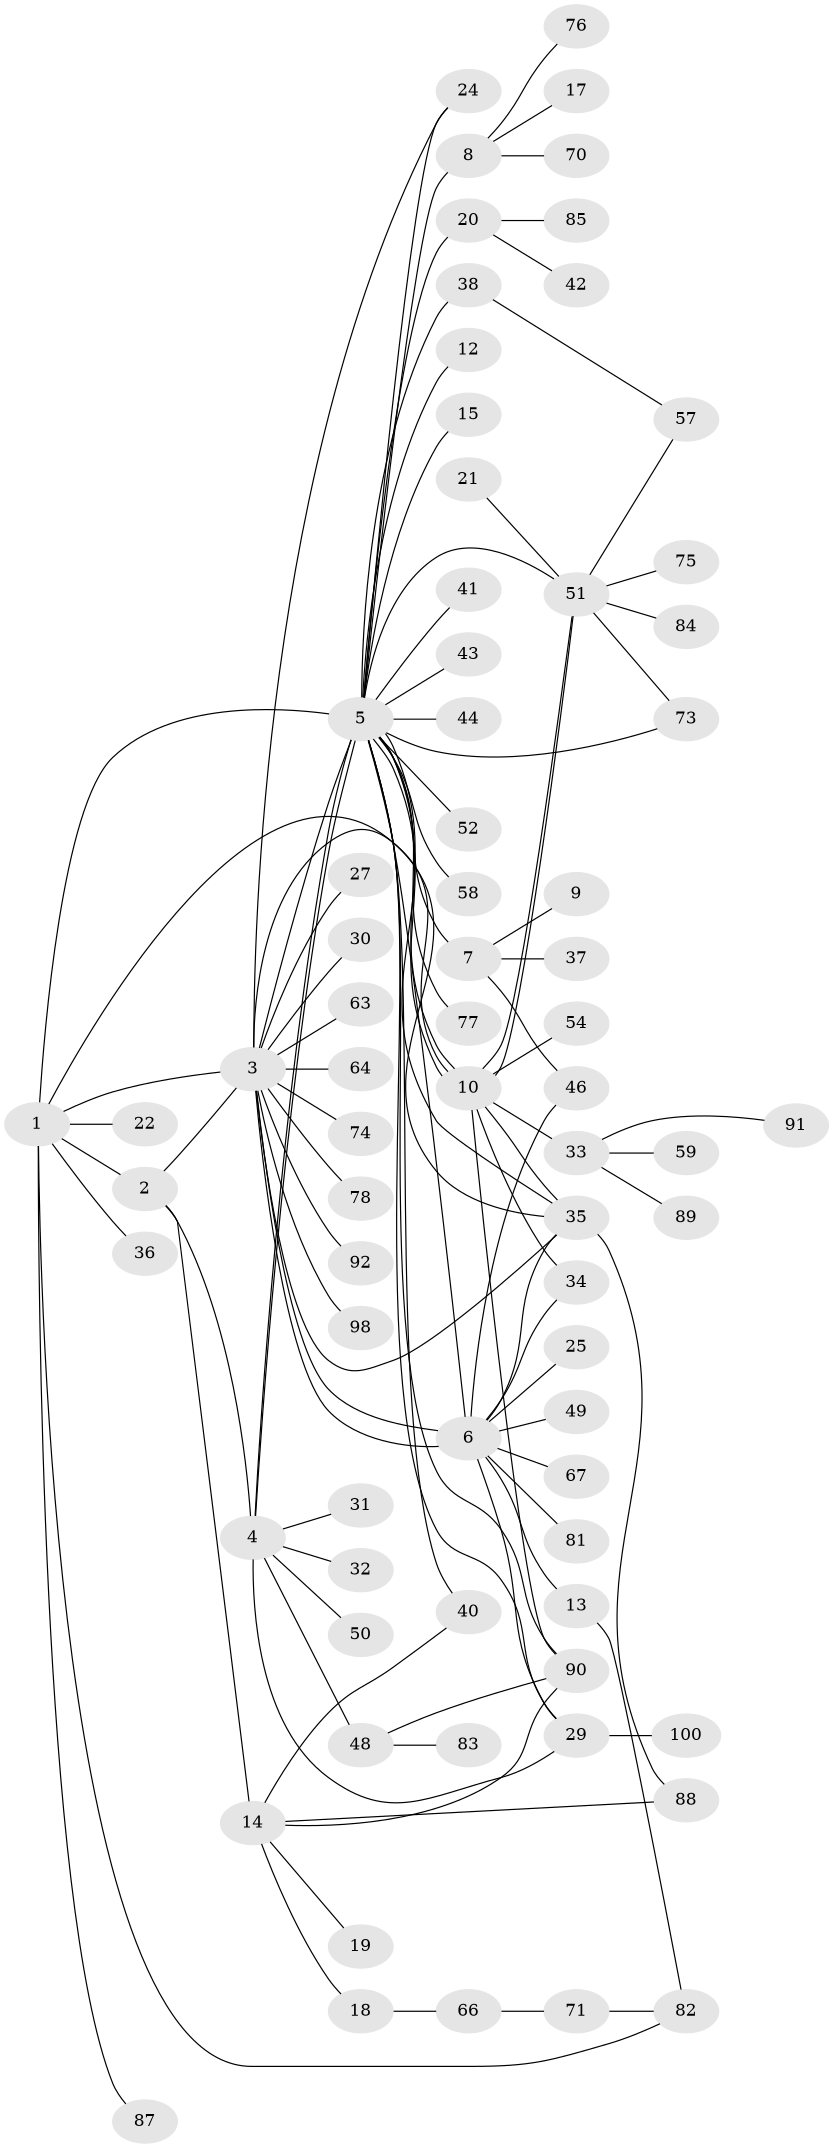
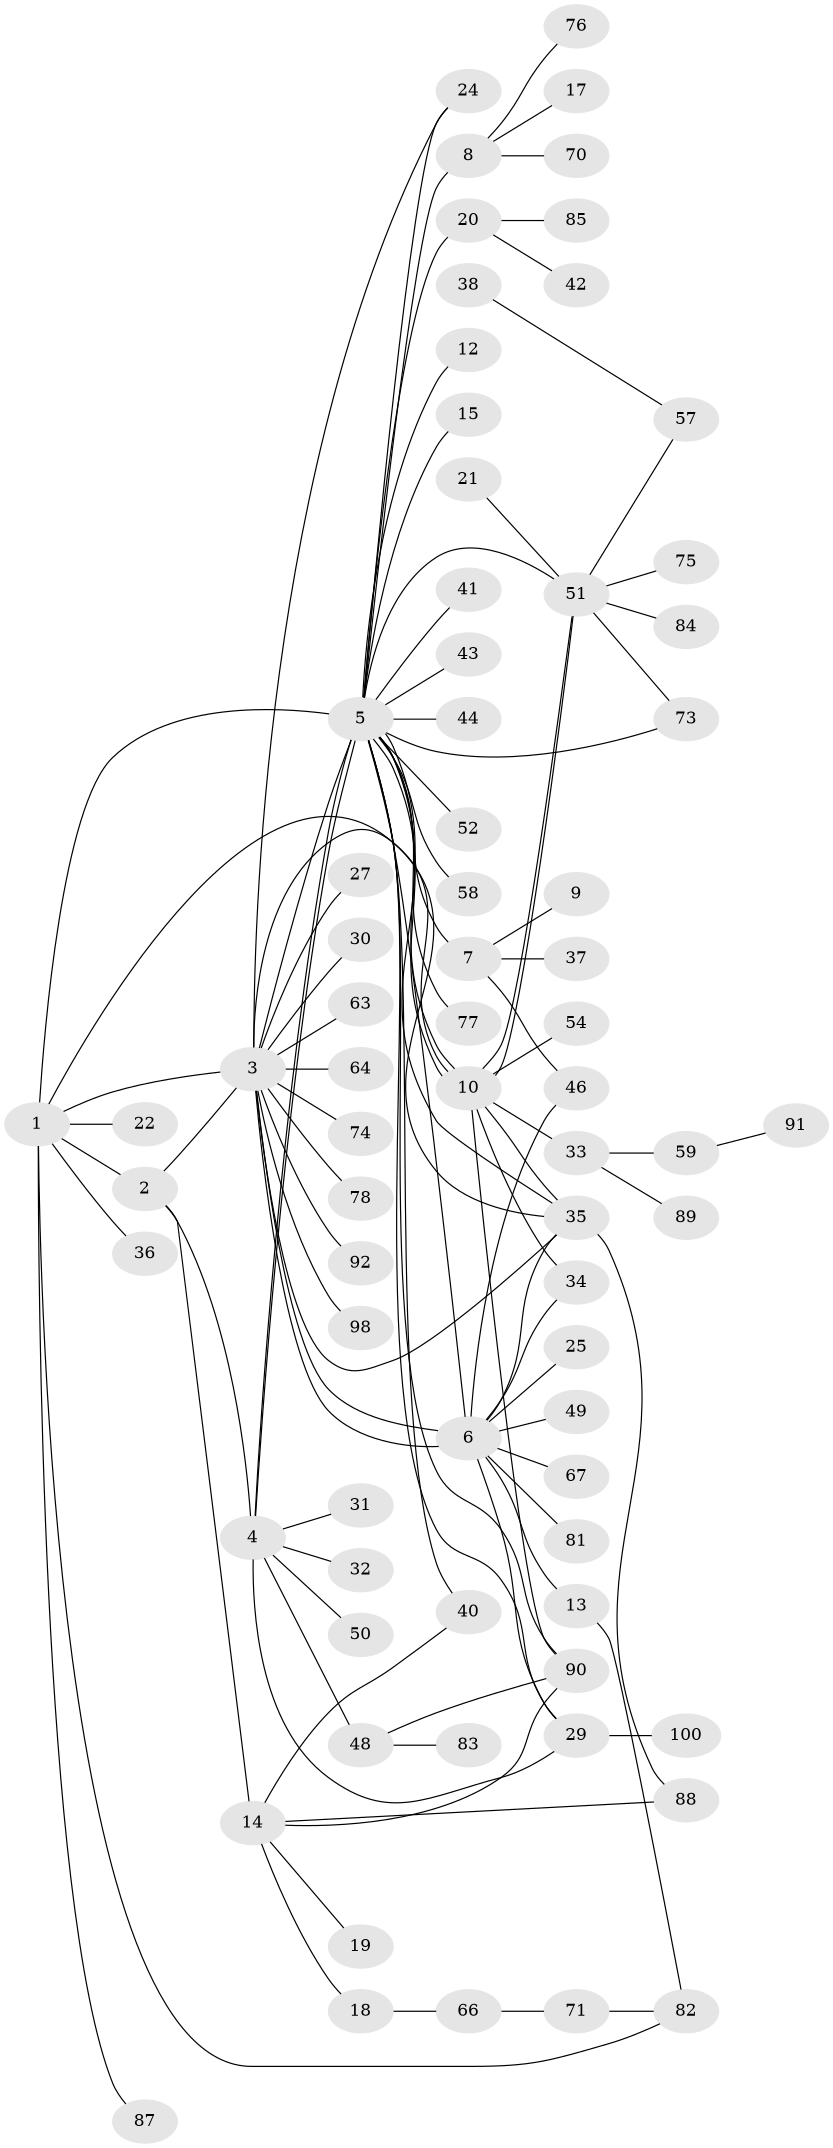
(380, 494) -> none
(681, 1117) -> (741, 1139)
